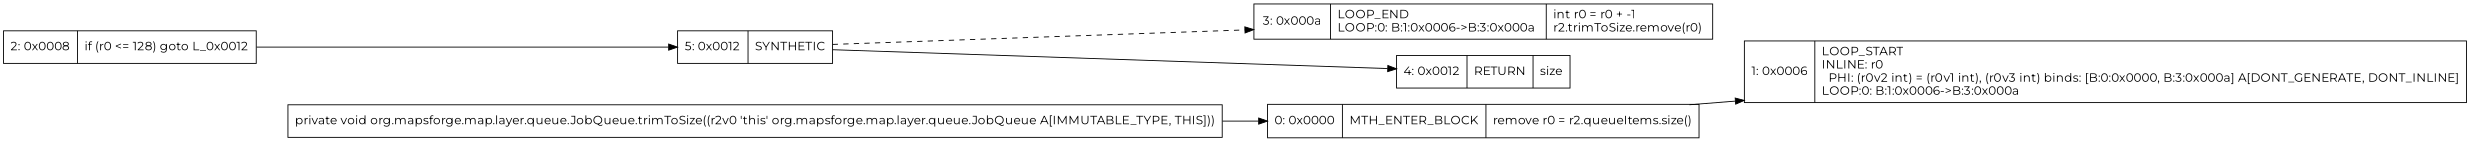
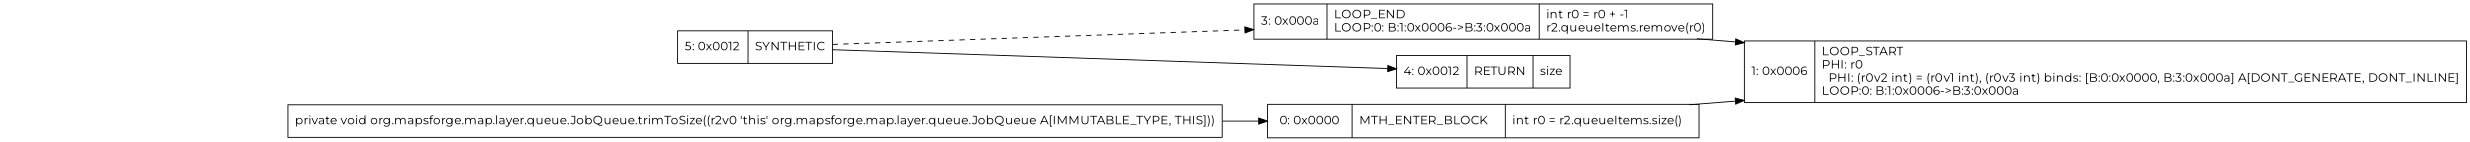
(1628, 28) -> (1626, 28)
none -> (1716, 40)
(130, 47) -> none
(1854, 65) -> (1844, 65)
(1592, 121) -> (1597, 121)
